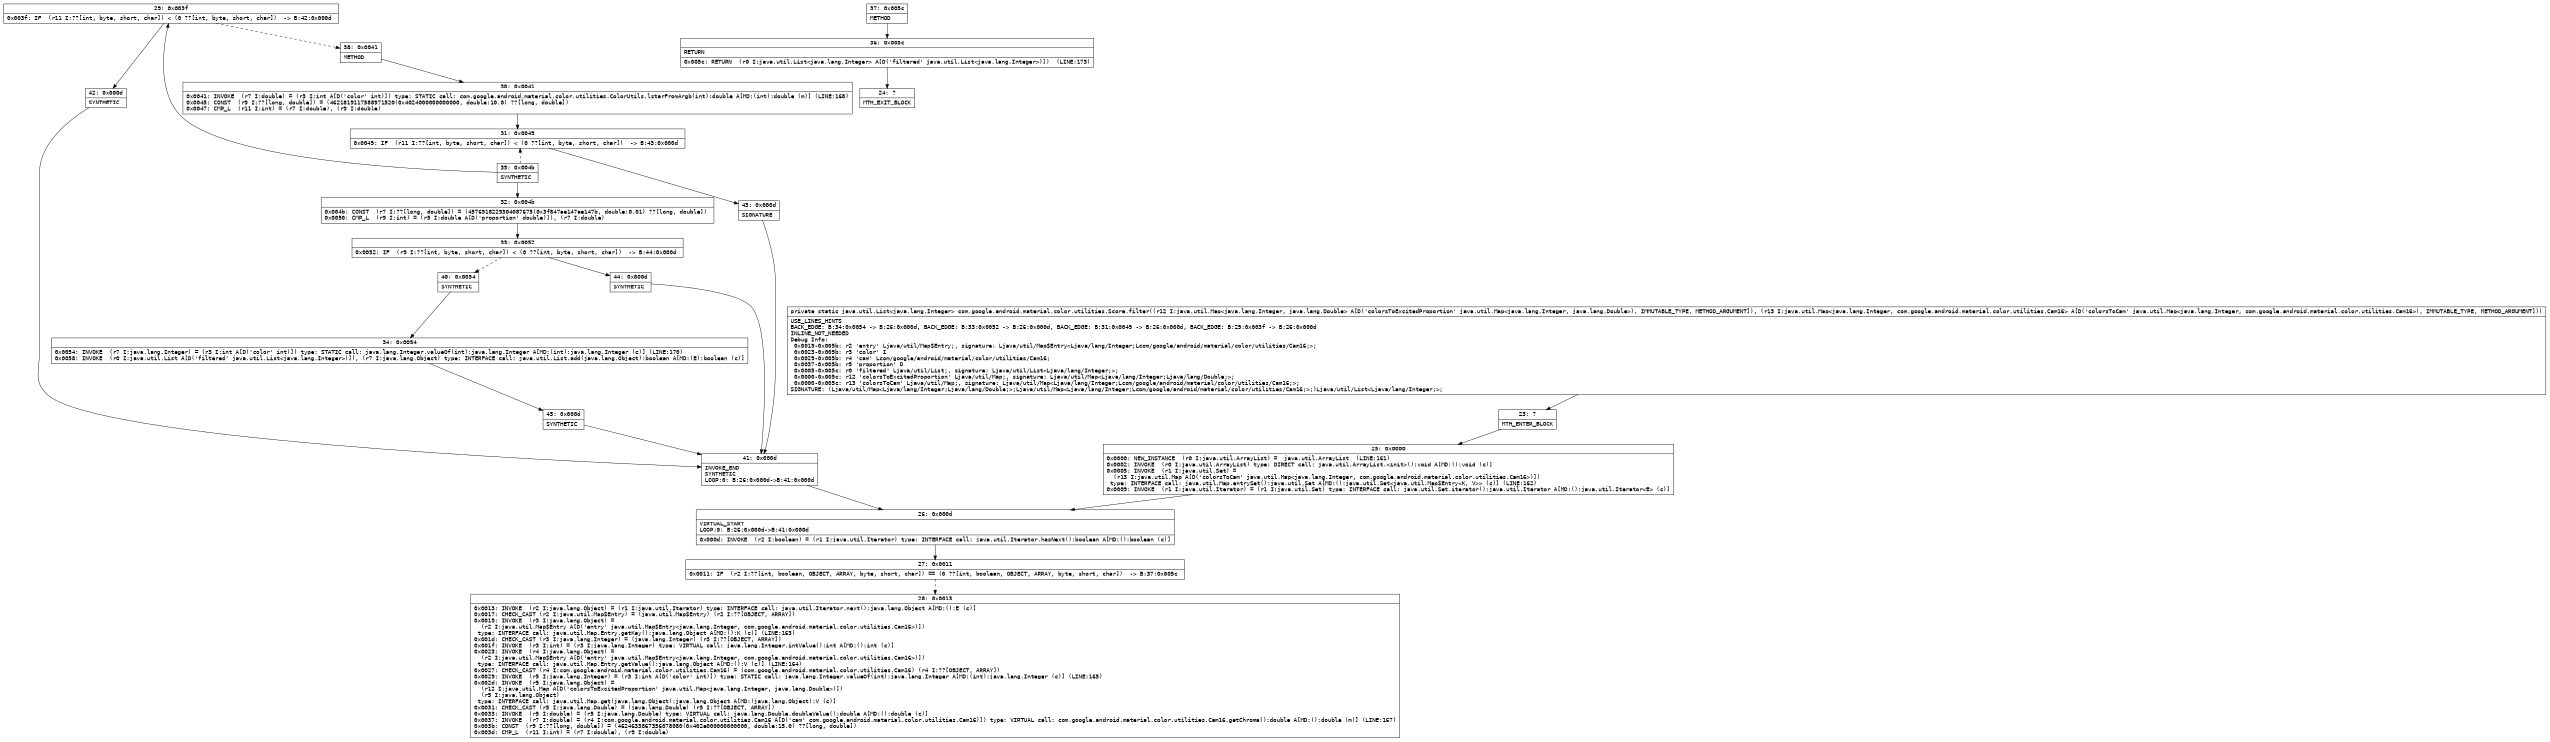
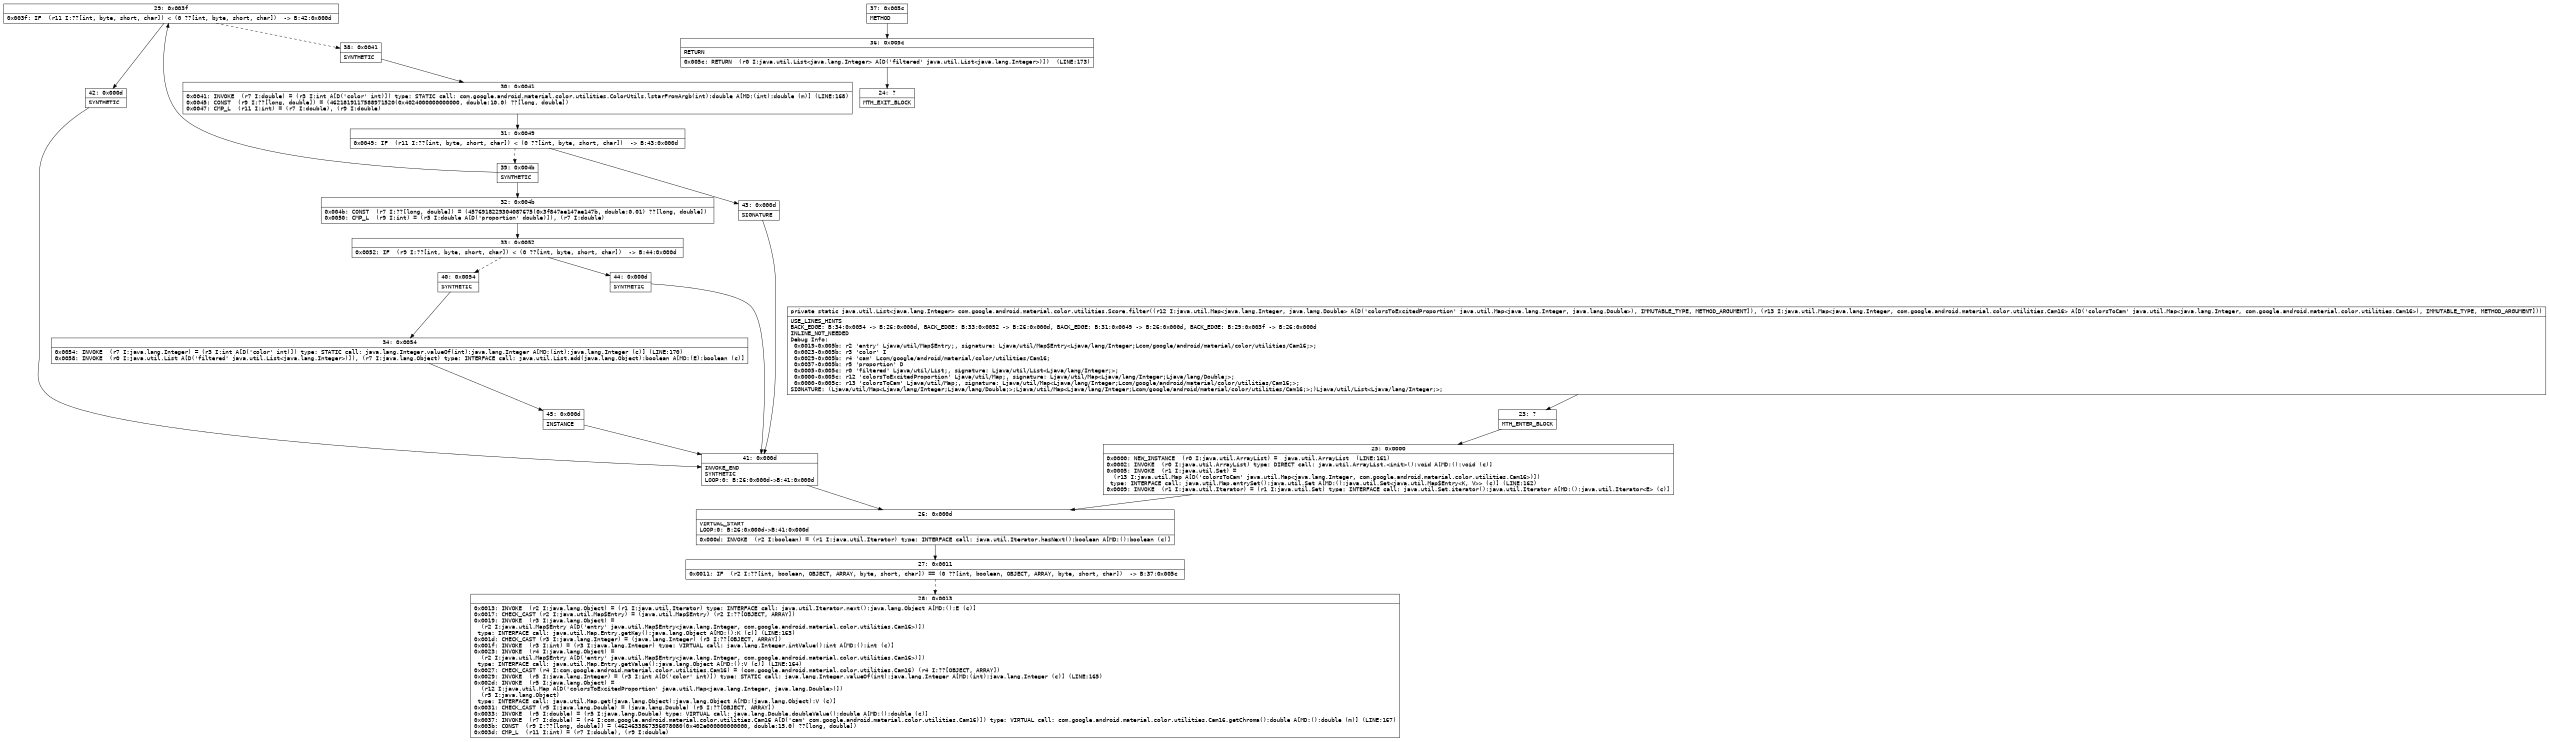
(354, 58) -> (359, 58)
(520, 158) -> (515, 154)
(562, 424) -> (560, 424)
